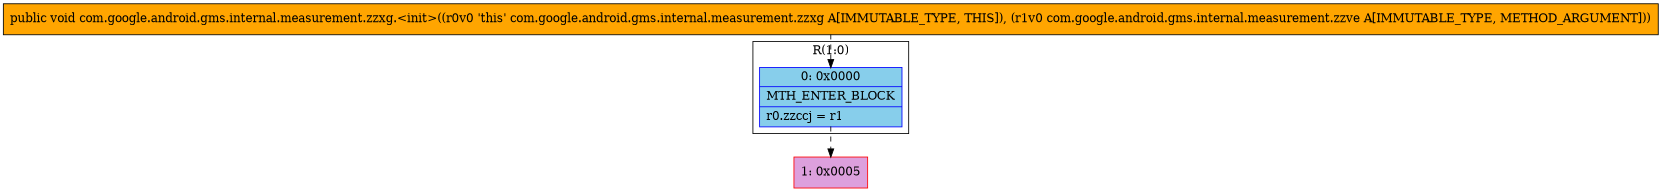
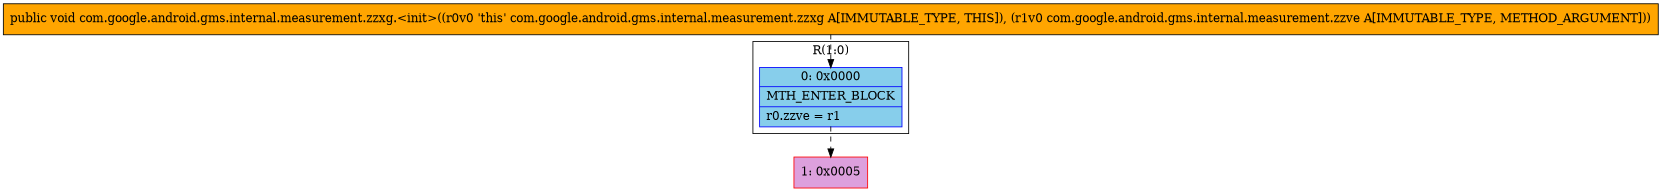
(805, 116) -> (804, 116)
